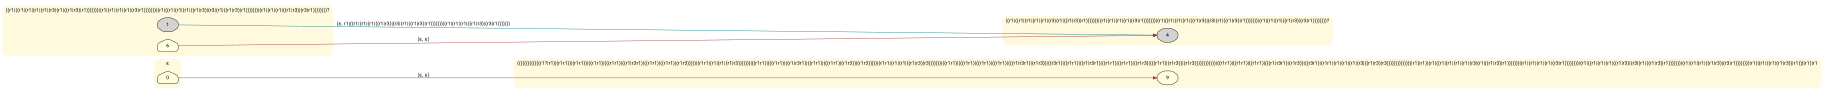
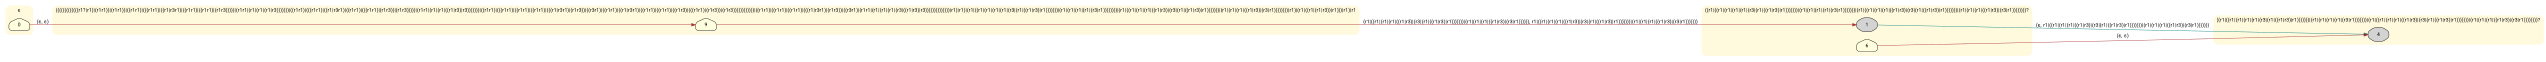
none -> (1285, 25)
(1168, 78) -> (706, 25)
